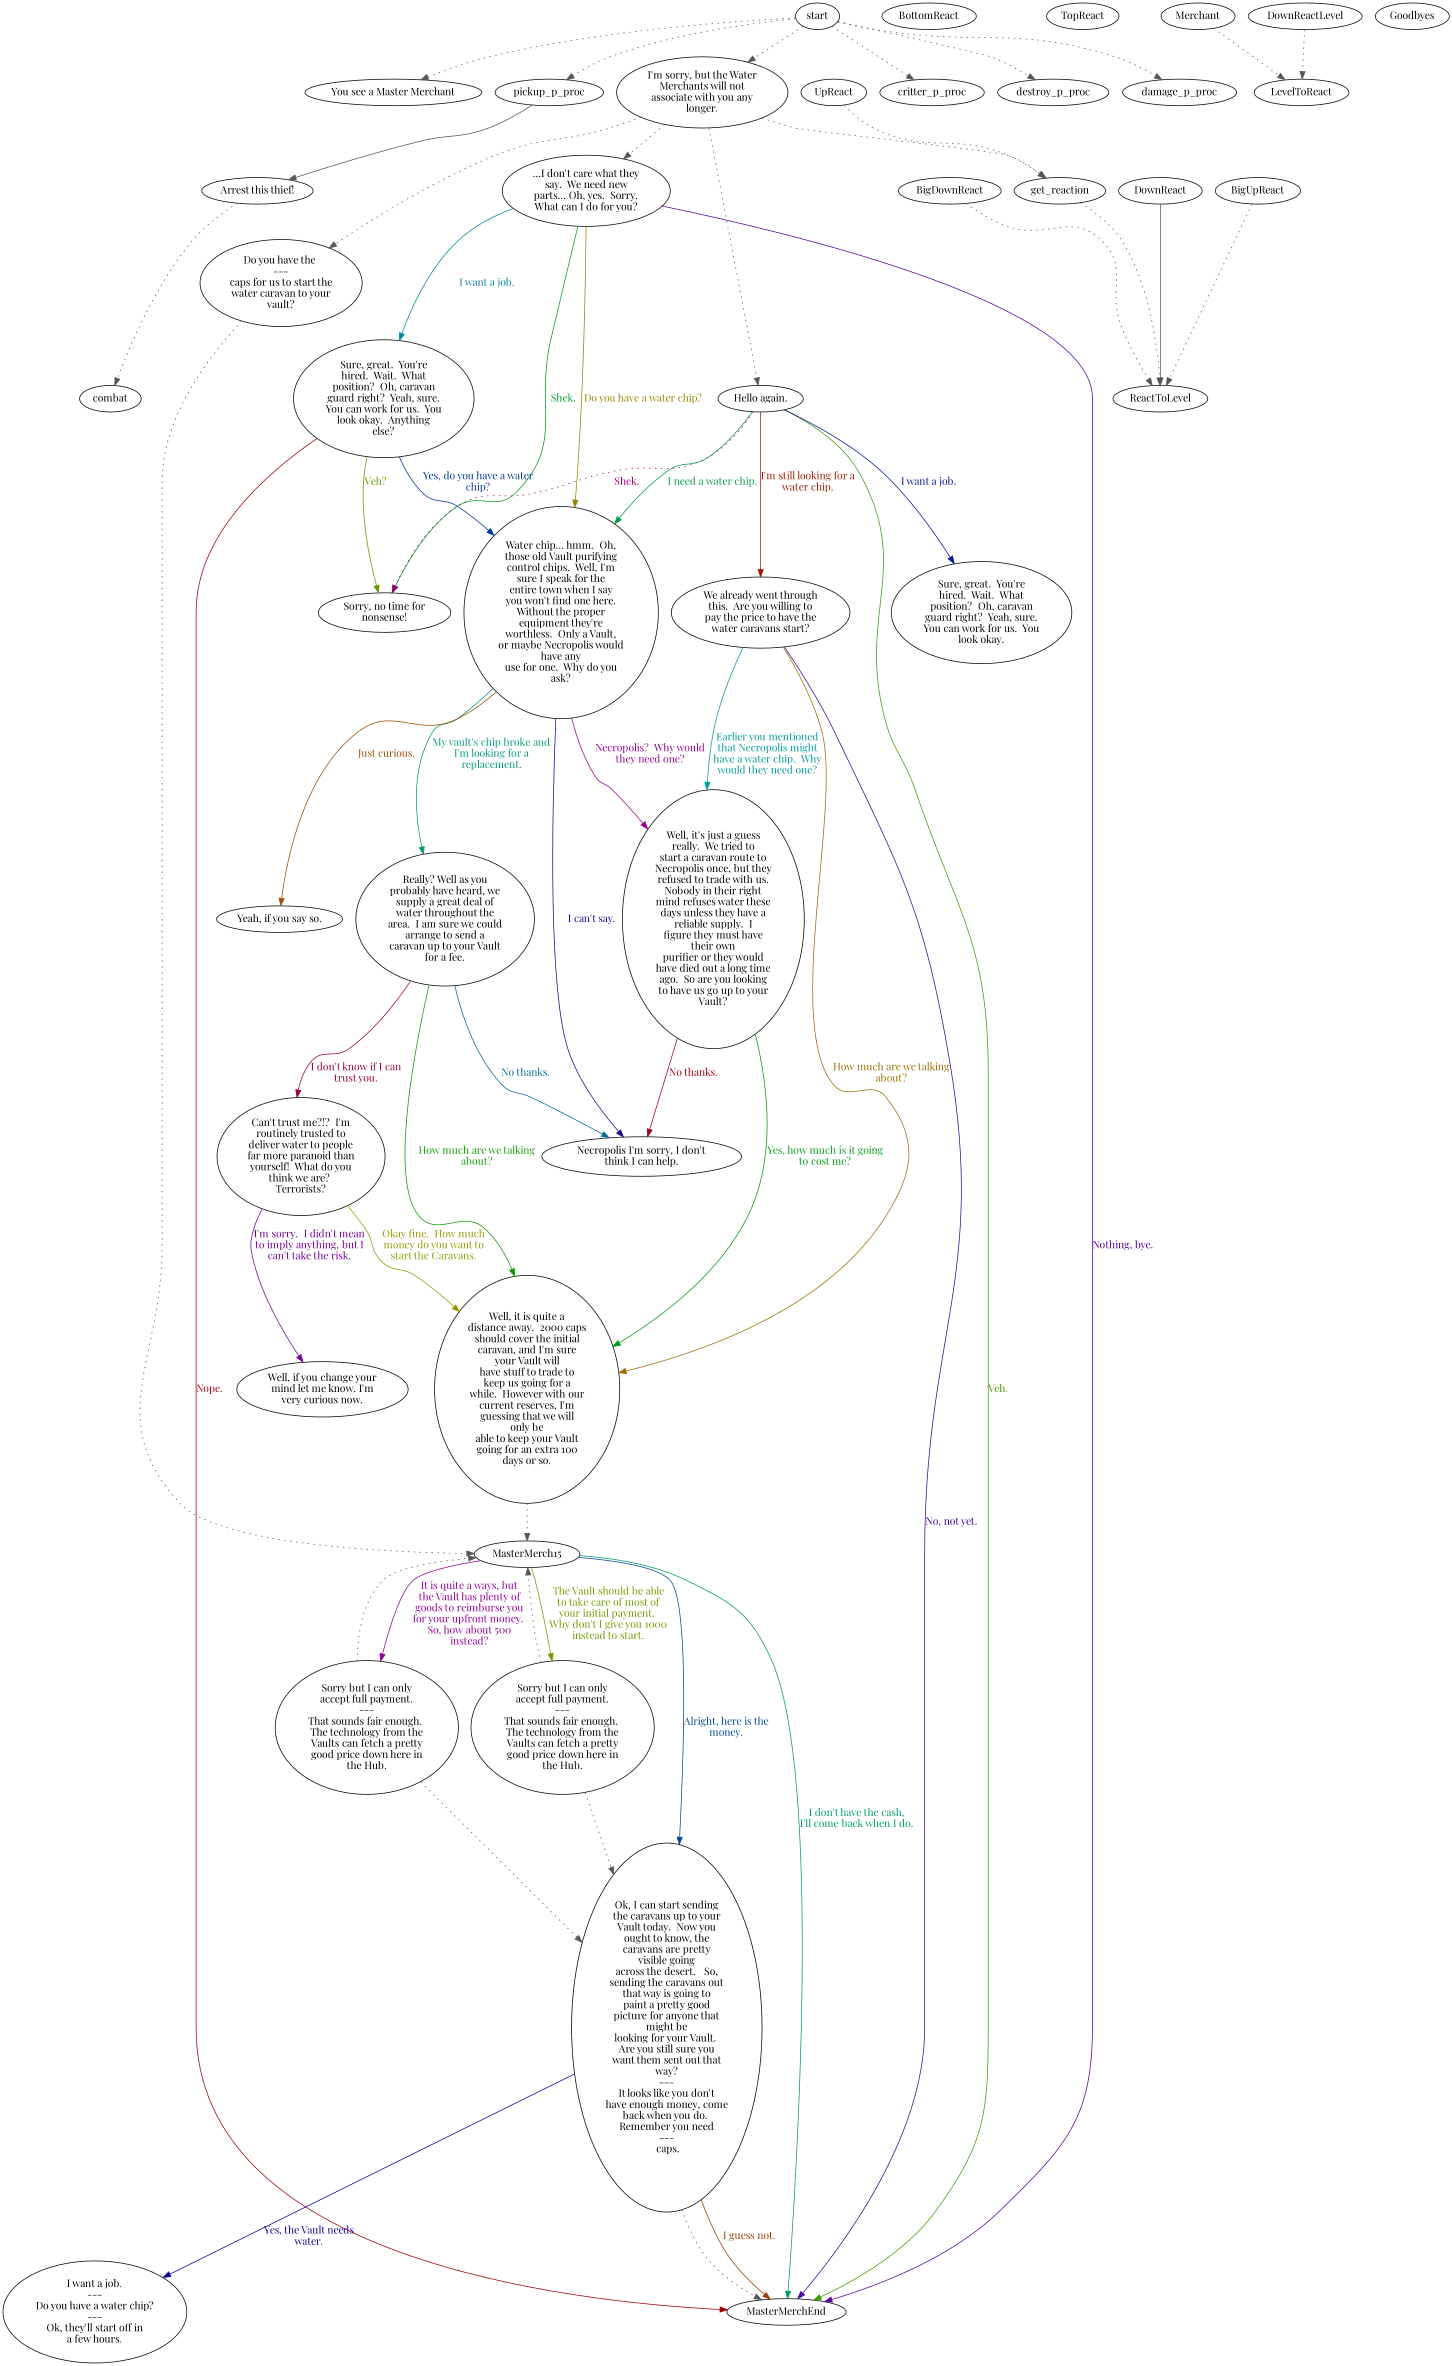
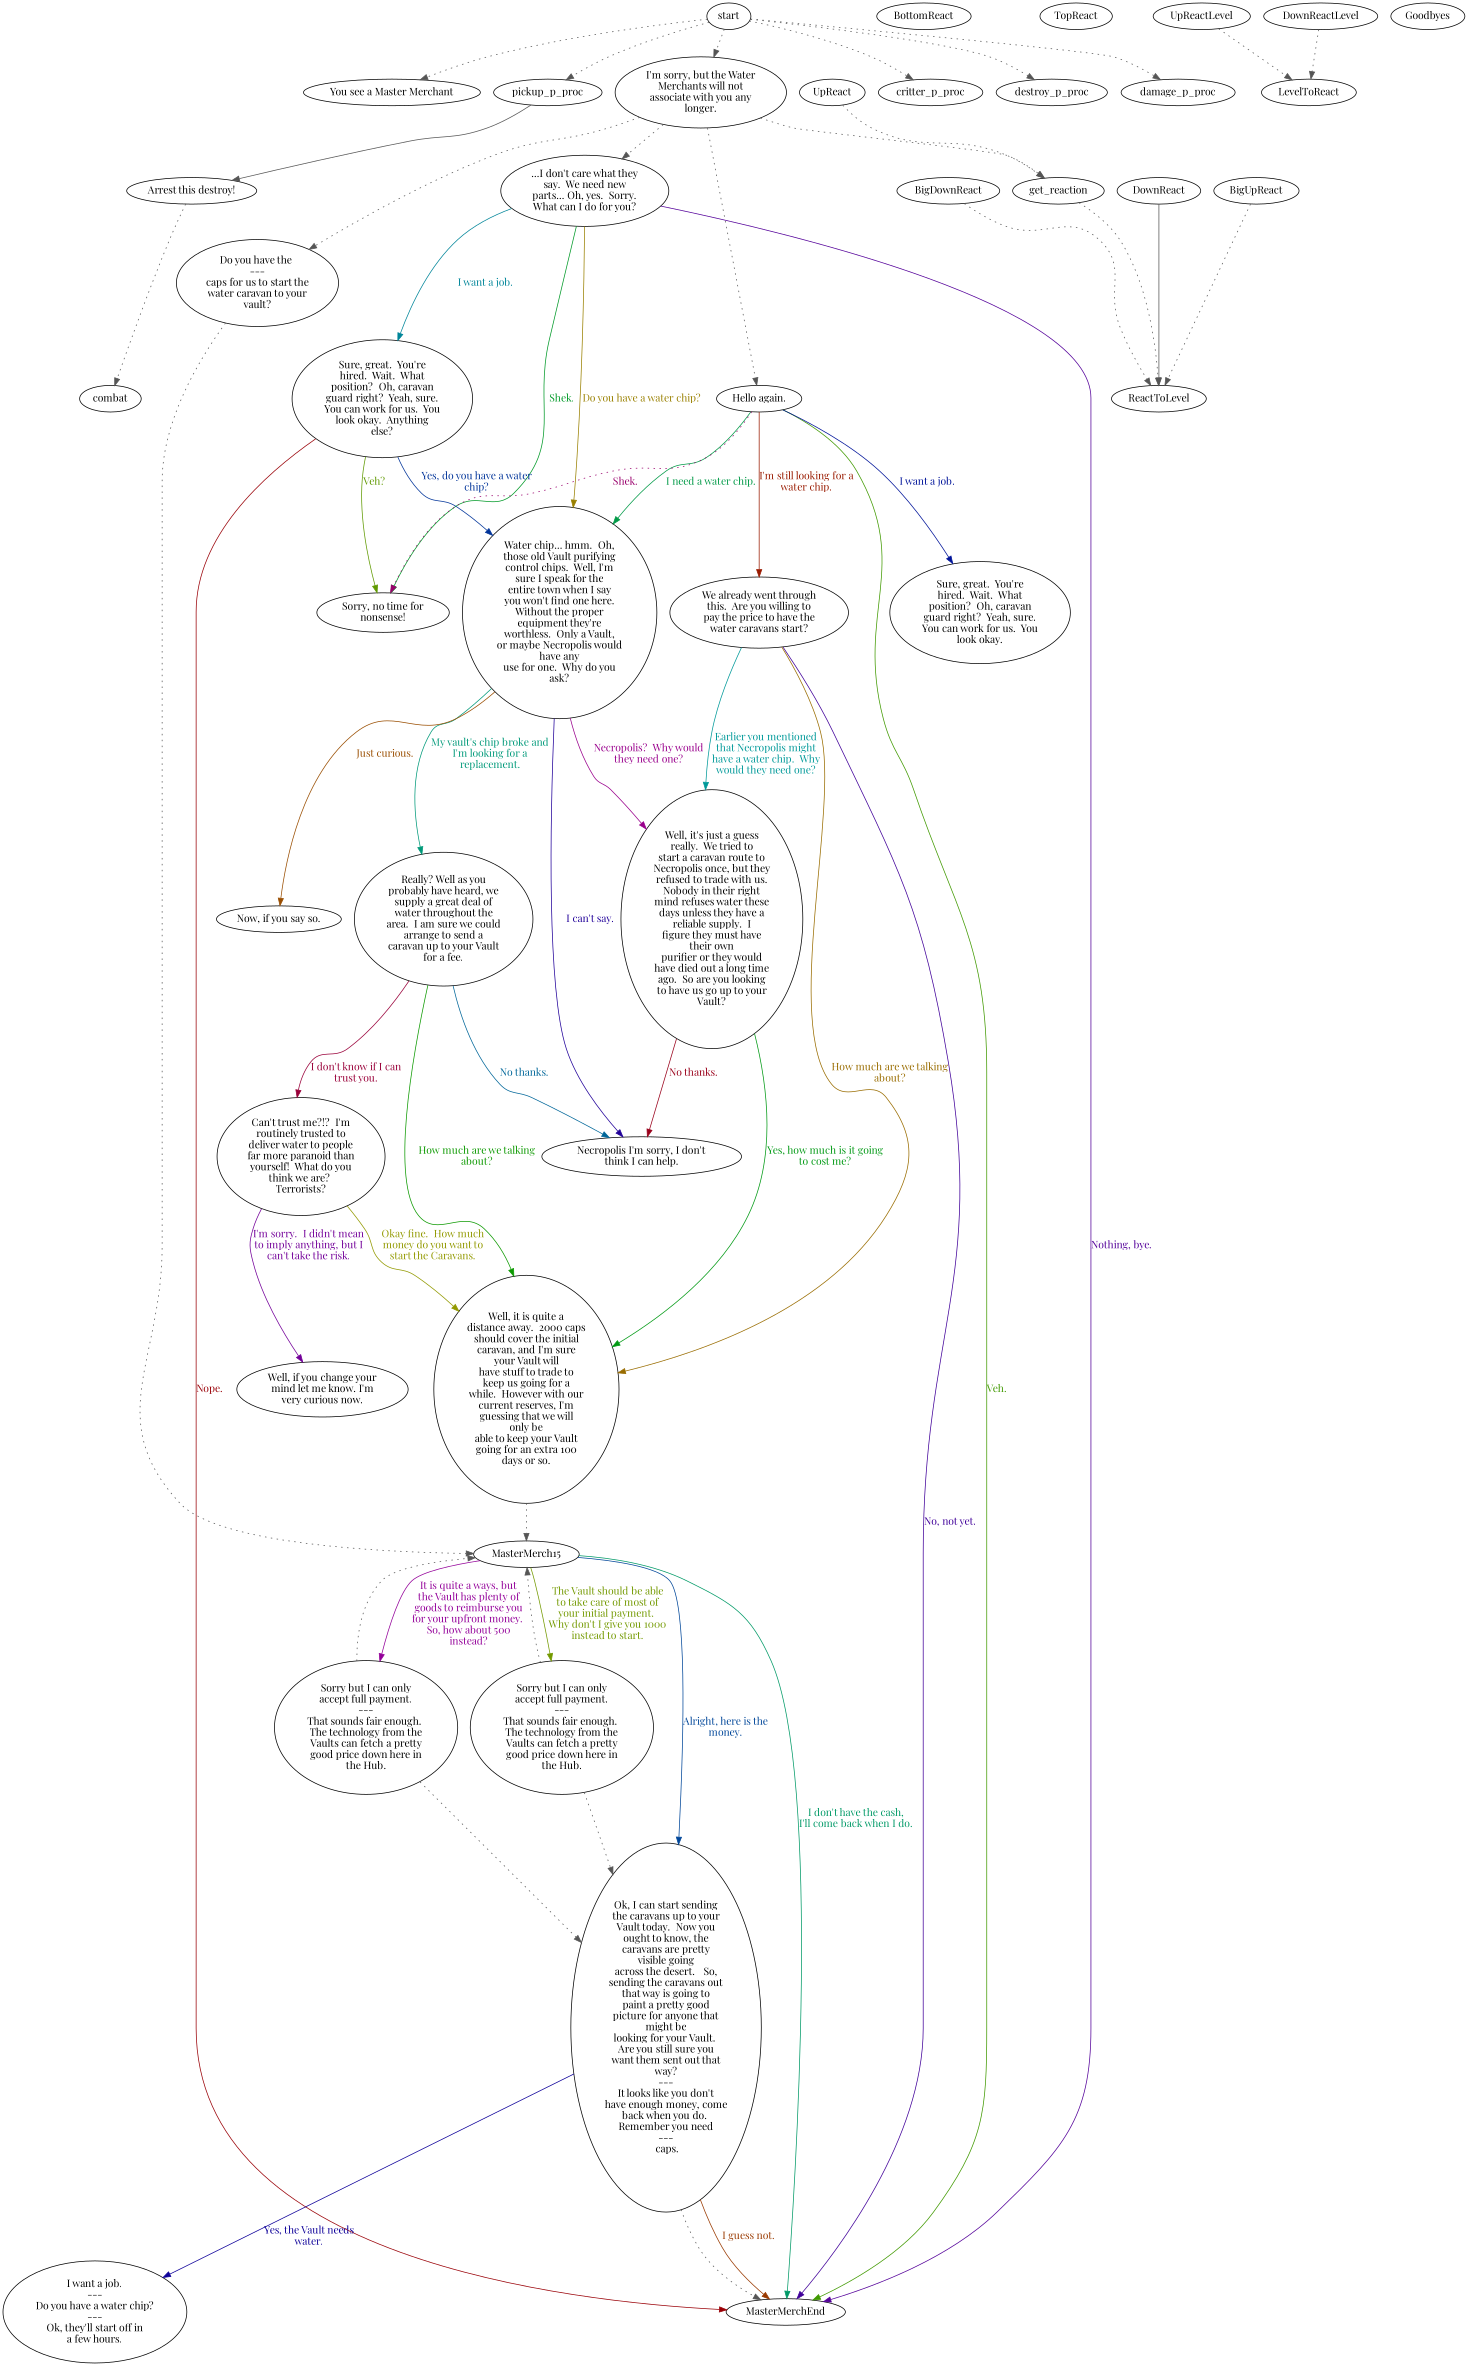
(1198, 16) -> (1202, 16)
(257, 191) -> (192, 191)
(280, 919) -> (279, 919)
